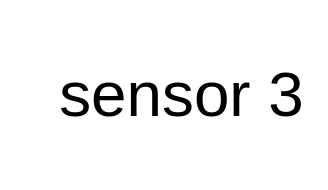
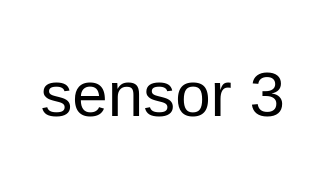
(182, 94) -> (163, 94)
